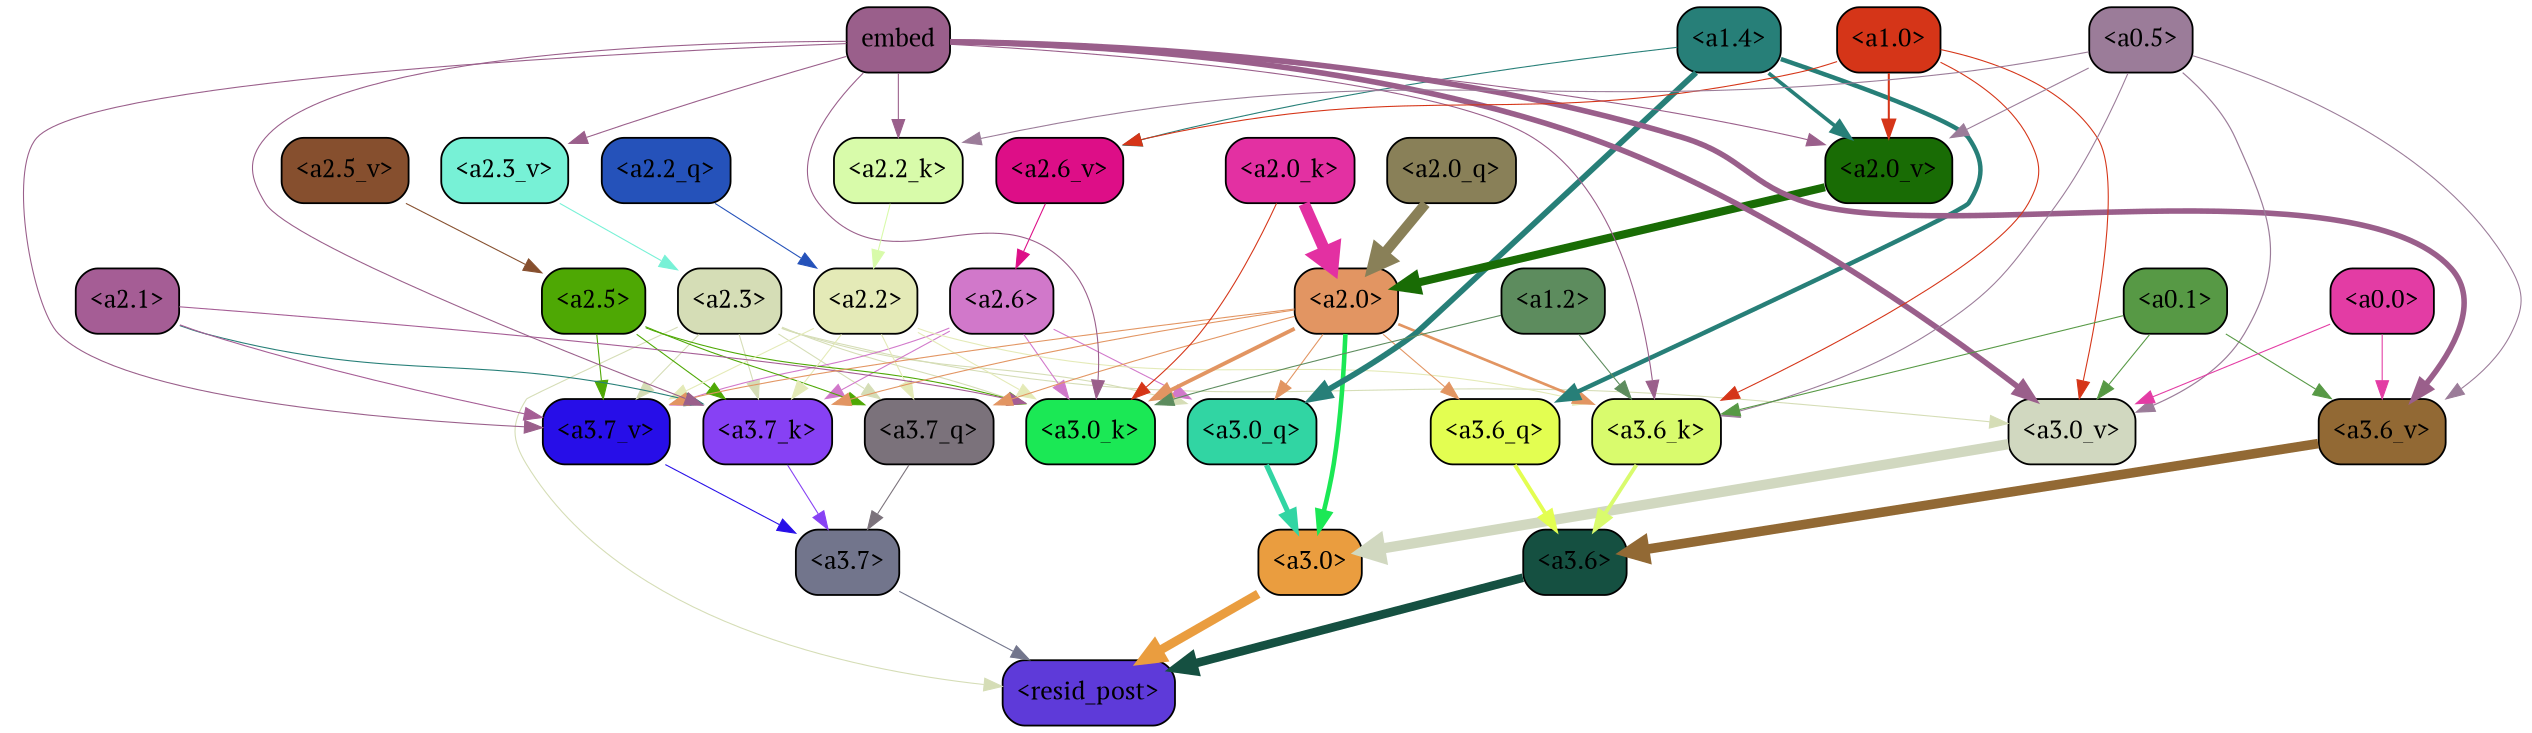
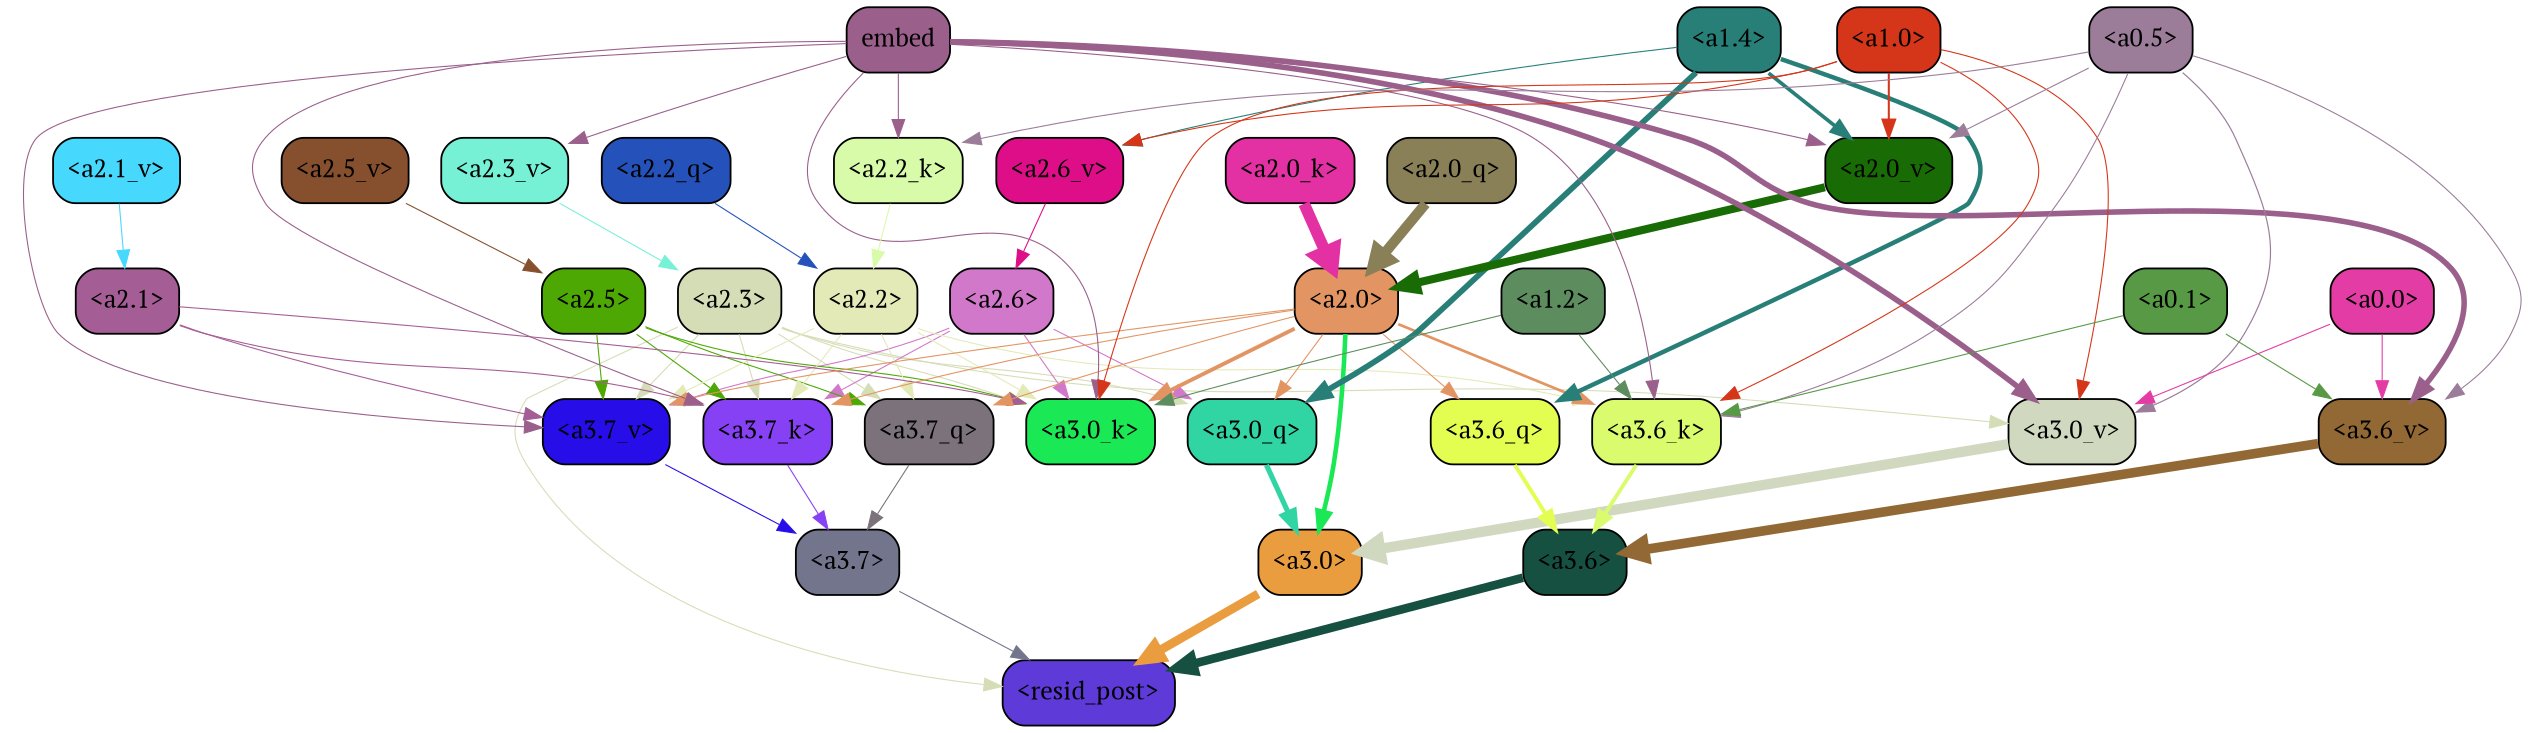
none -> (117, 171)
(1222, 303) -> (1197, 152)
(2129, 360) -> none
(432, 367) -> (432, 367)
